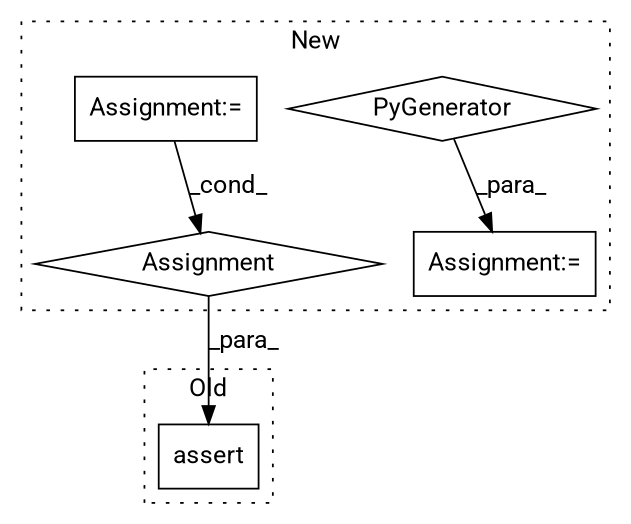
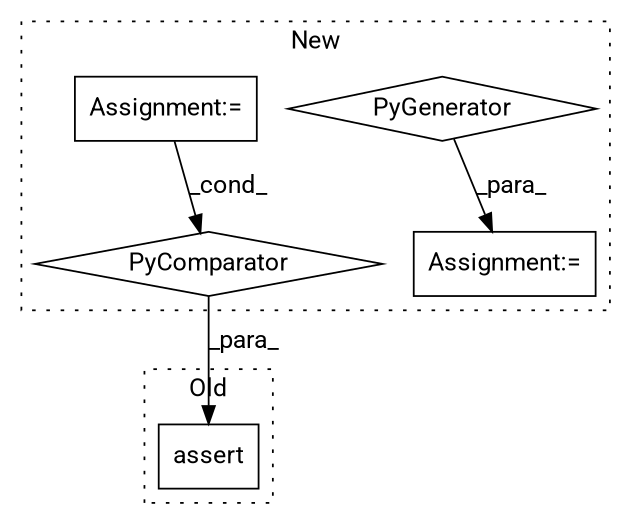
(209, 264) -> (209, 264)
